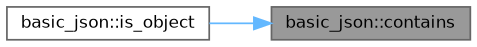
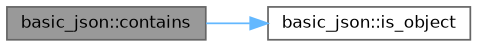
(231, 23) -> (228, 23)
